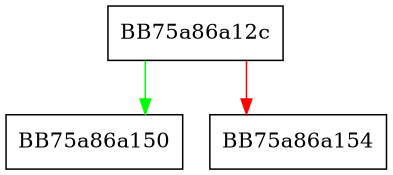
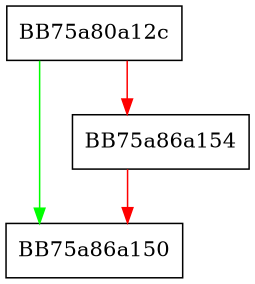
(196, 33) -> (94, 33)
none -> (128, 189)
